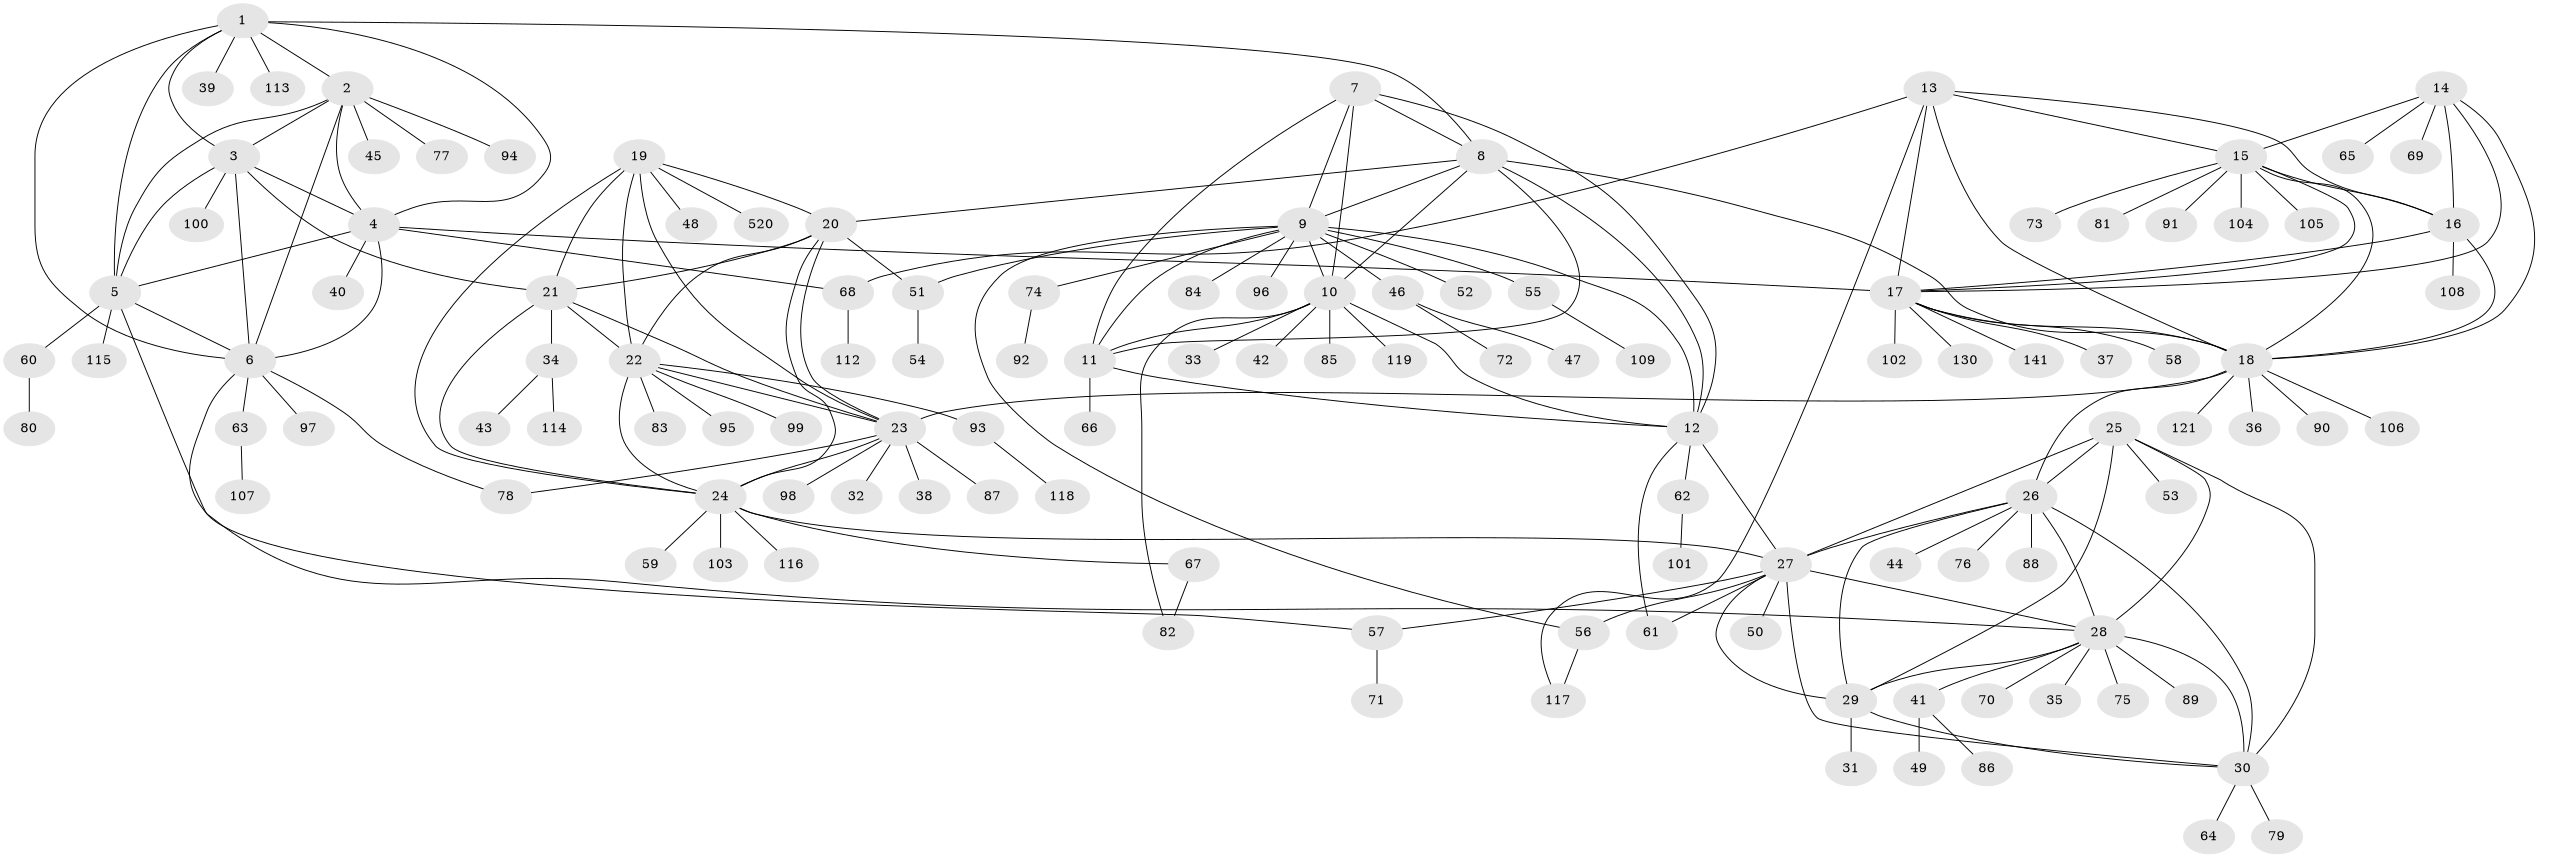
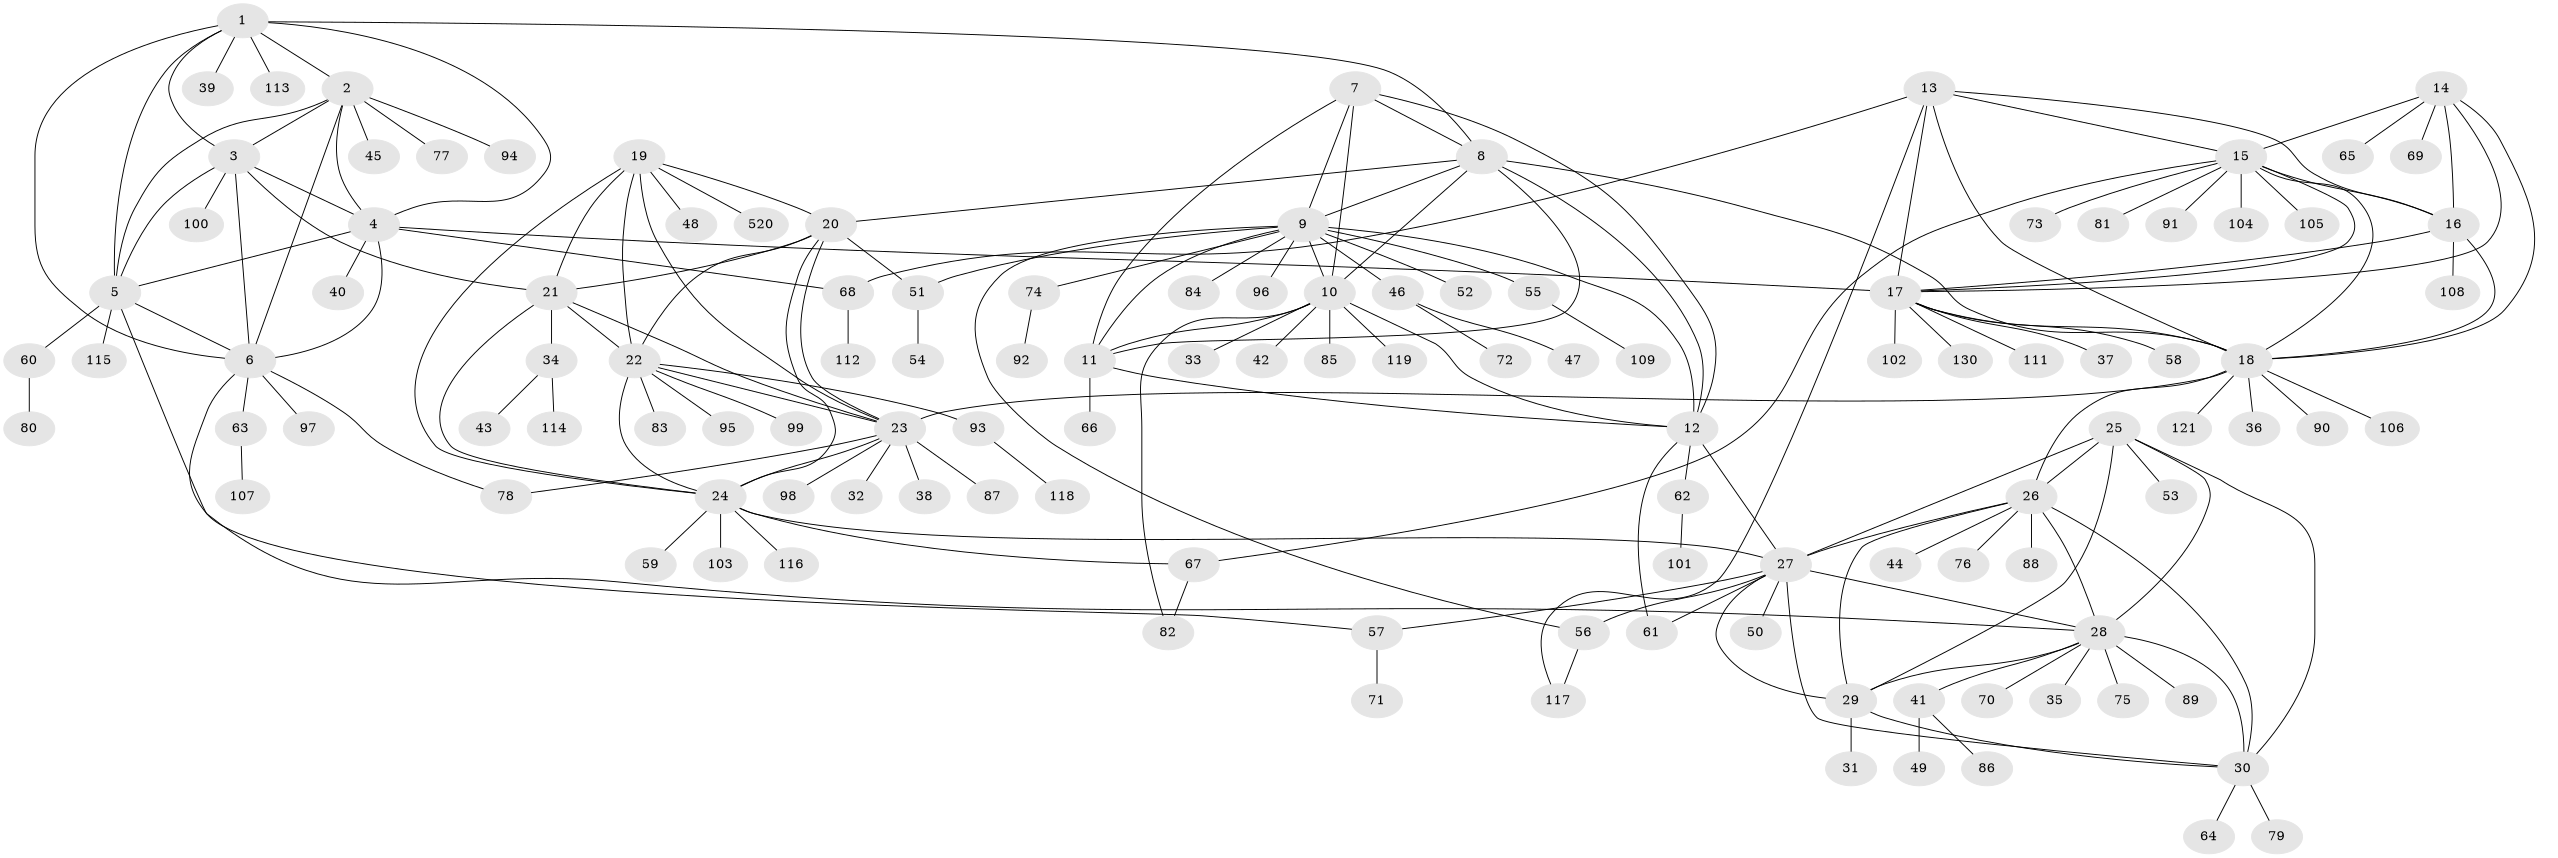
(2036, 361) -> (2036, 361)
none -> (1756, 423)
